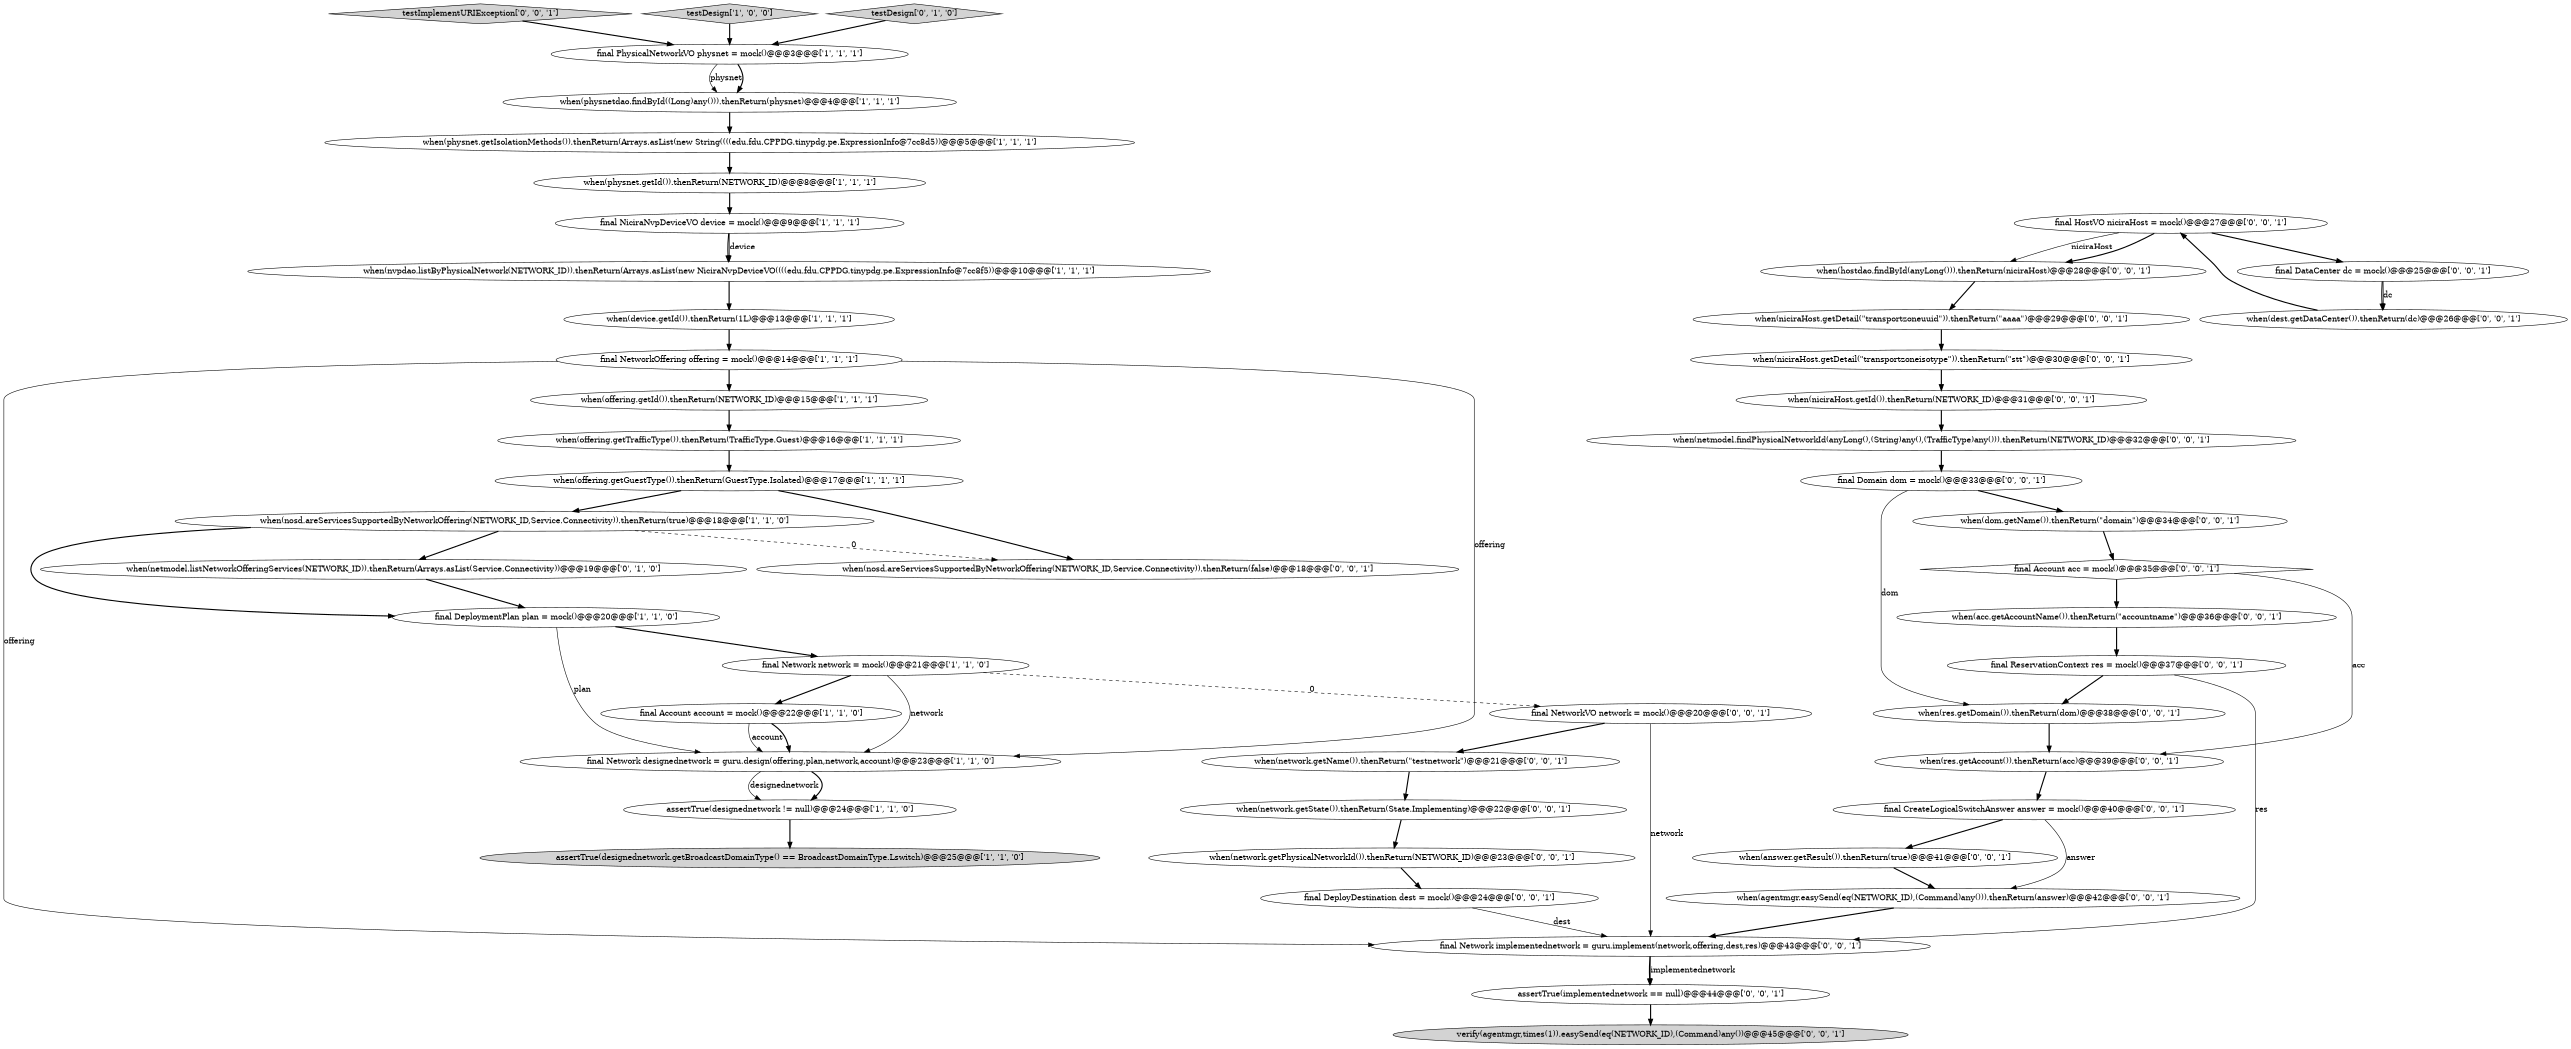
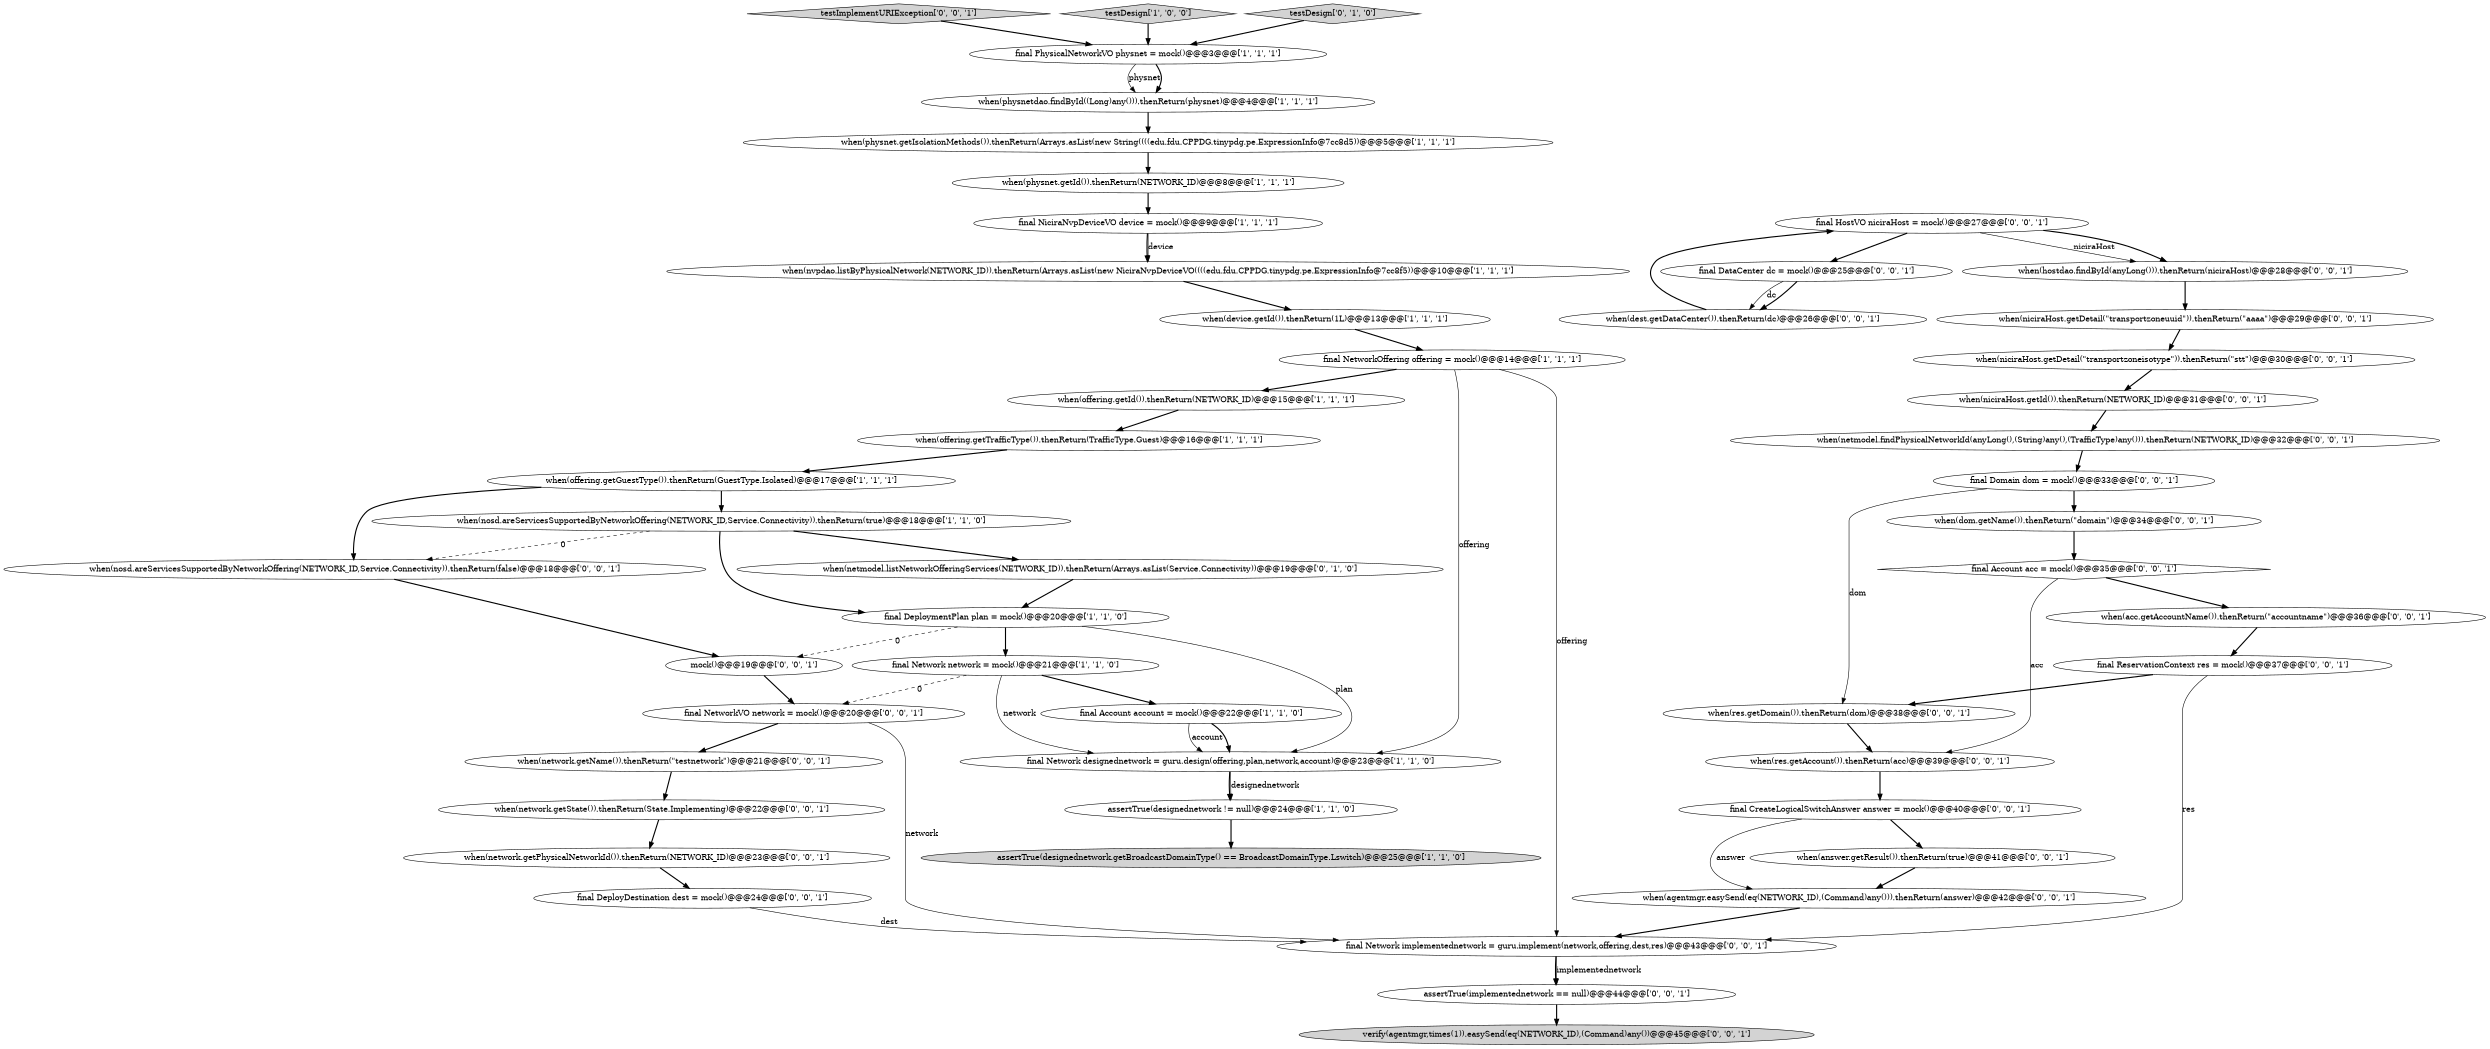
none -> (754, 666)
